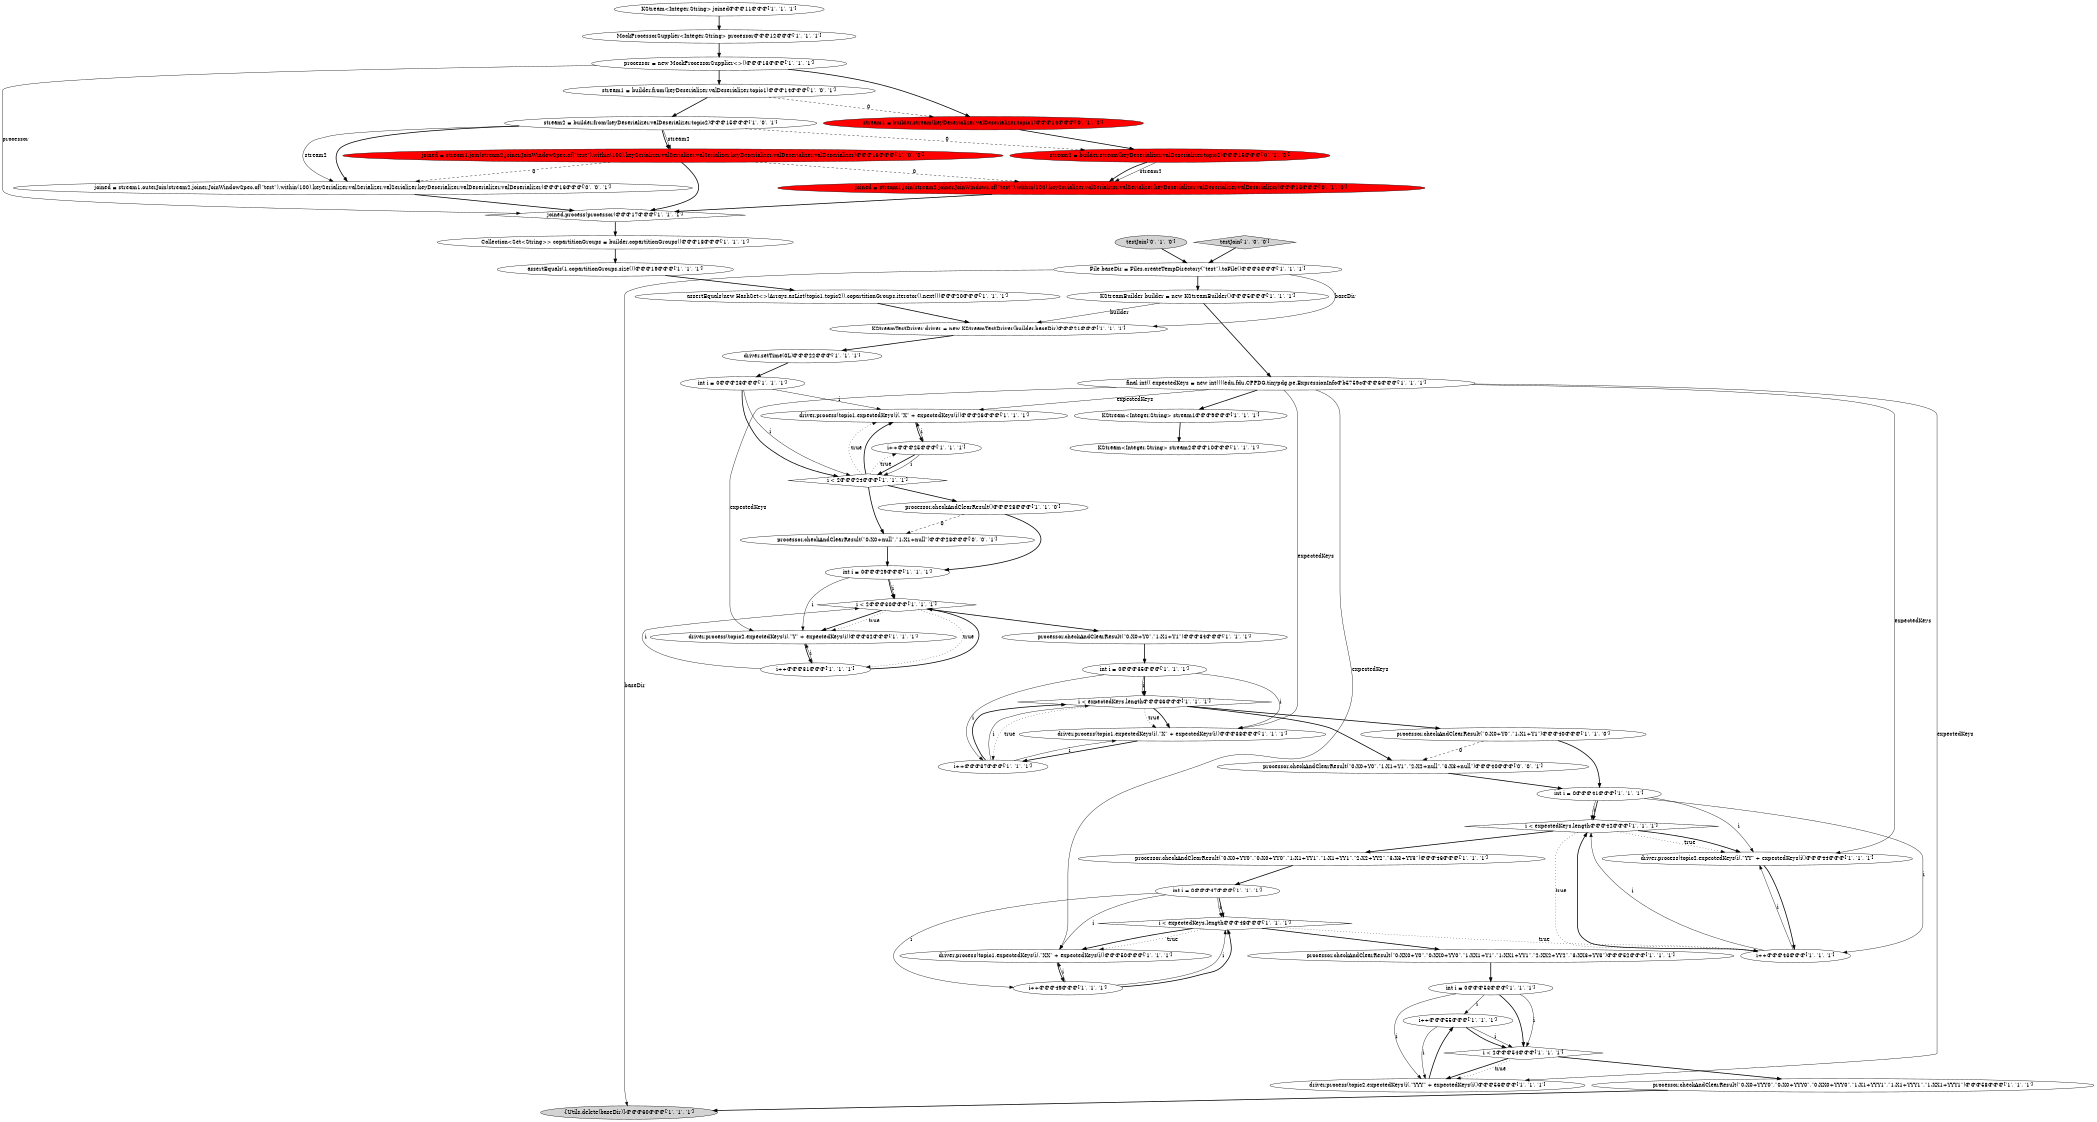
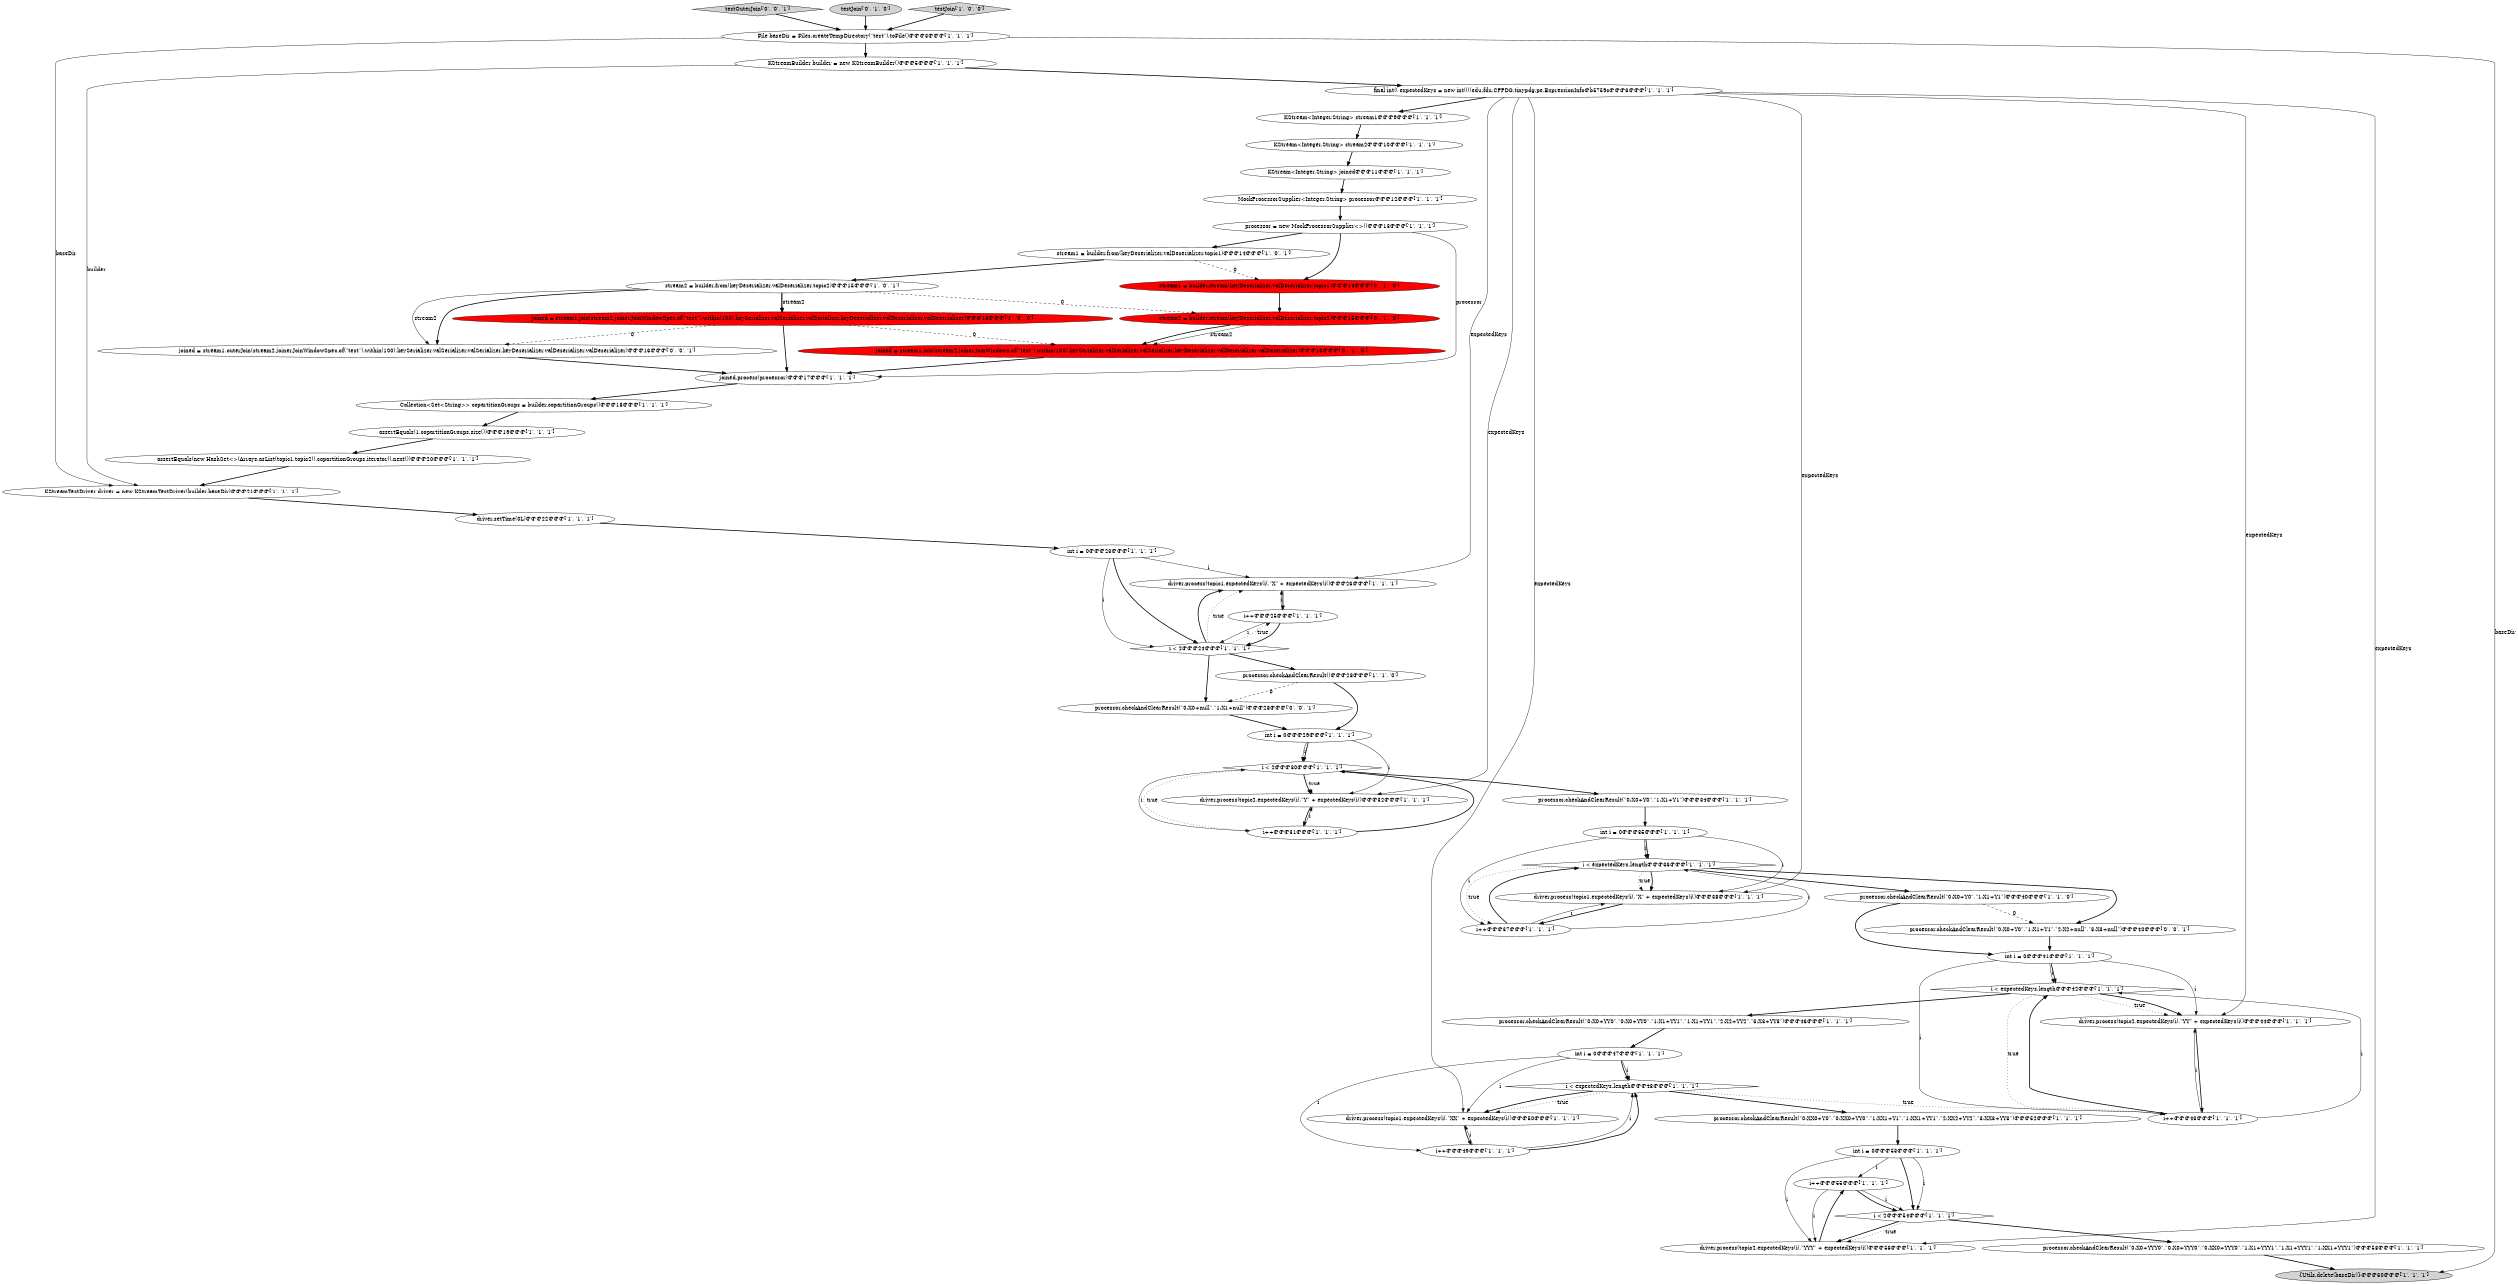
none -> (758, 9)
none -> (1351, 157)
(615, 215) -> (788, 378)
